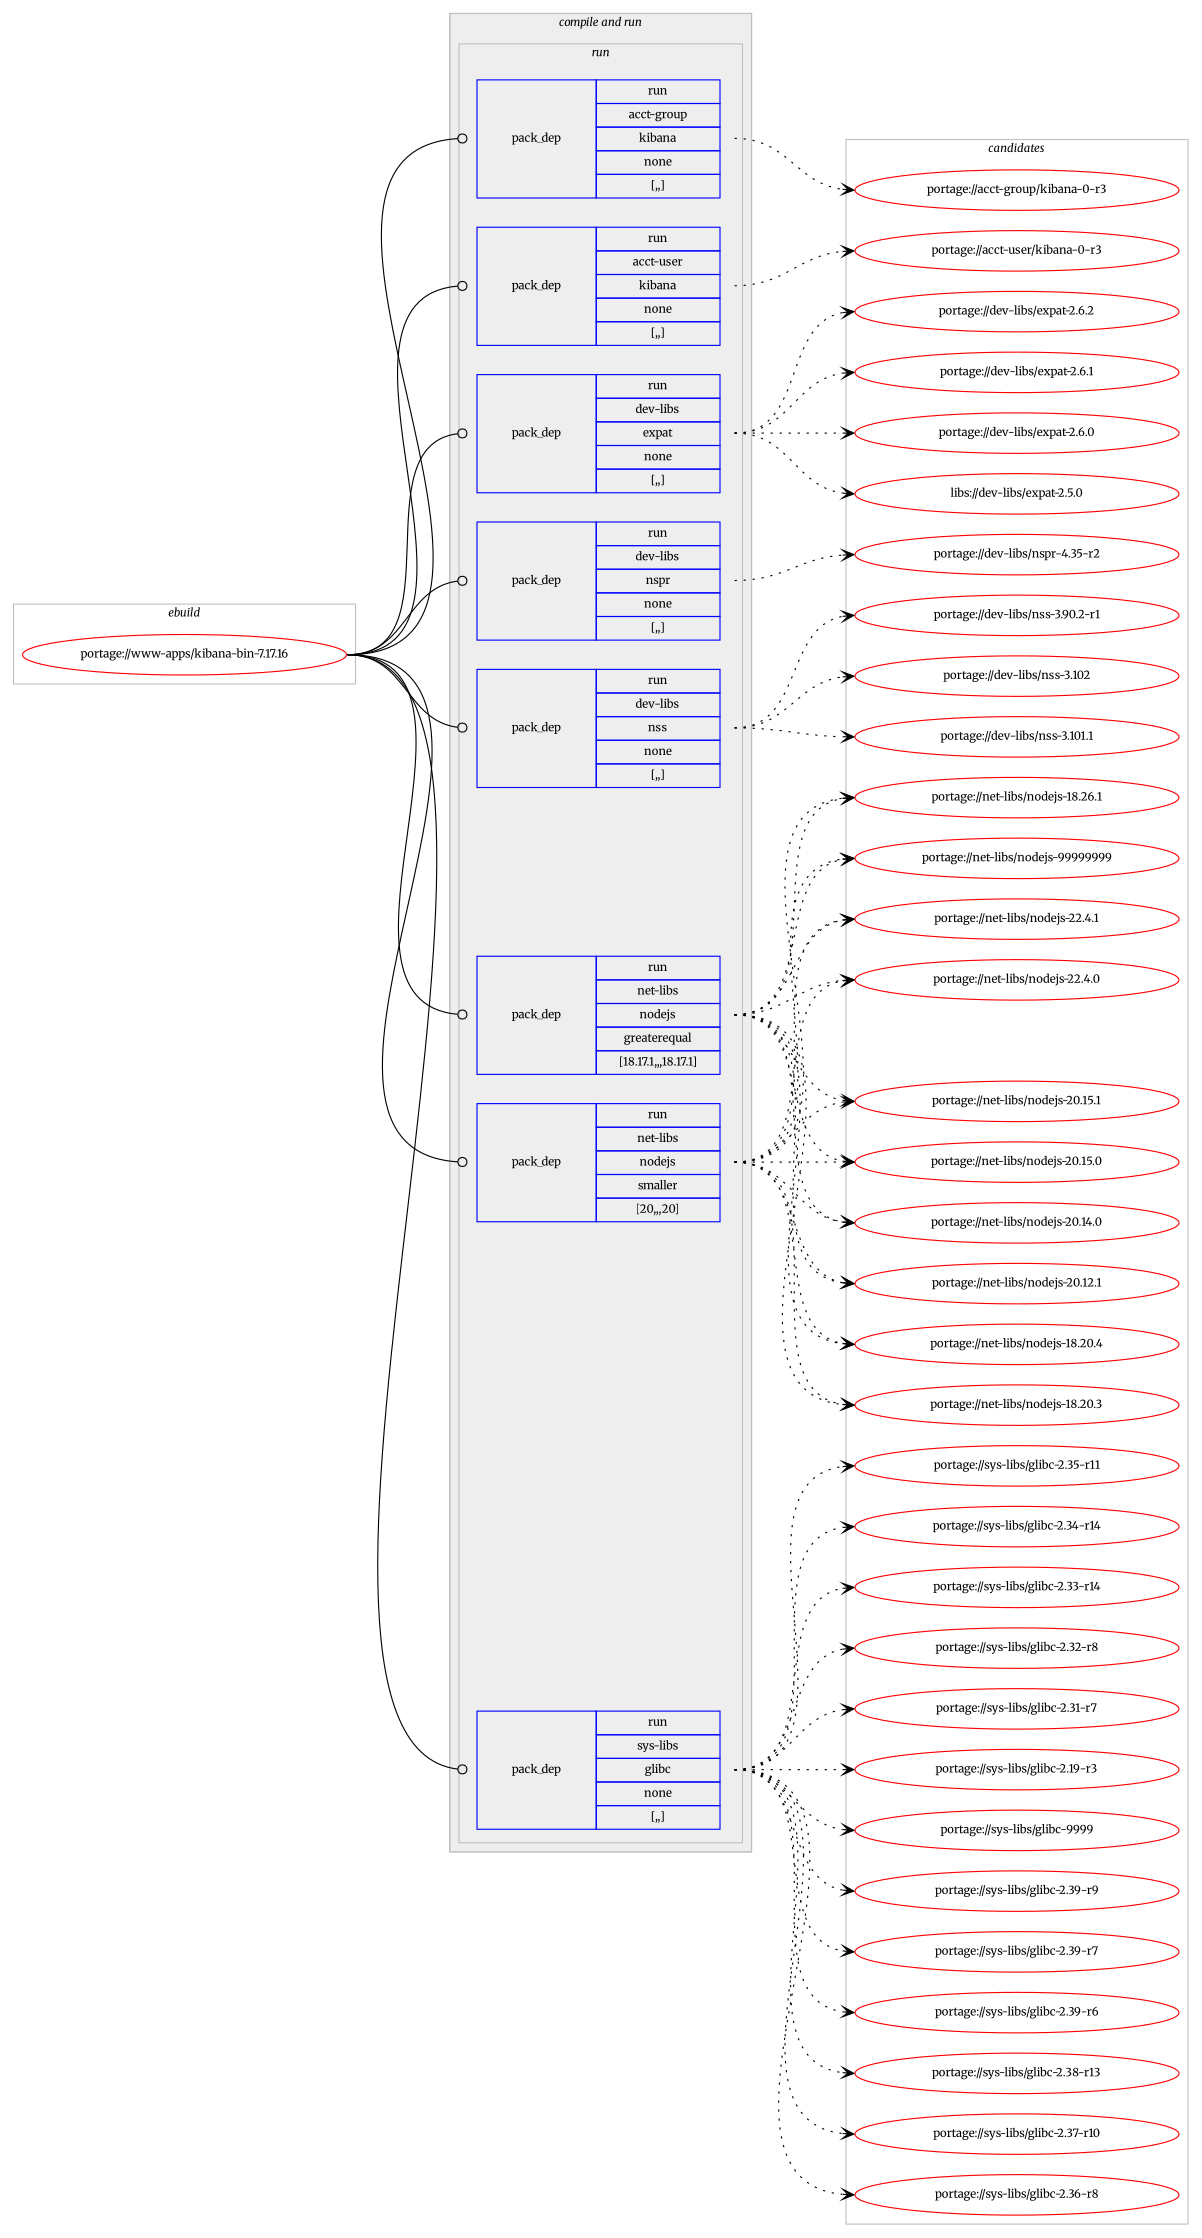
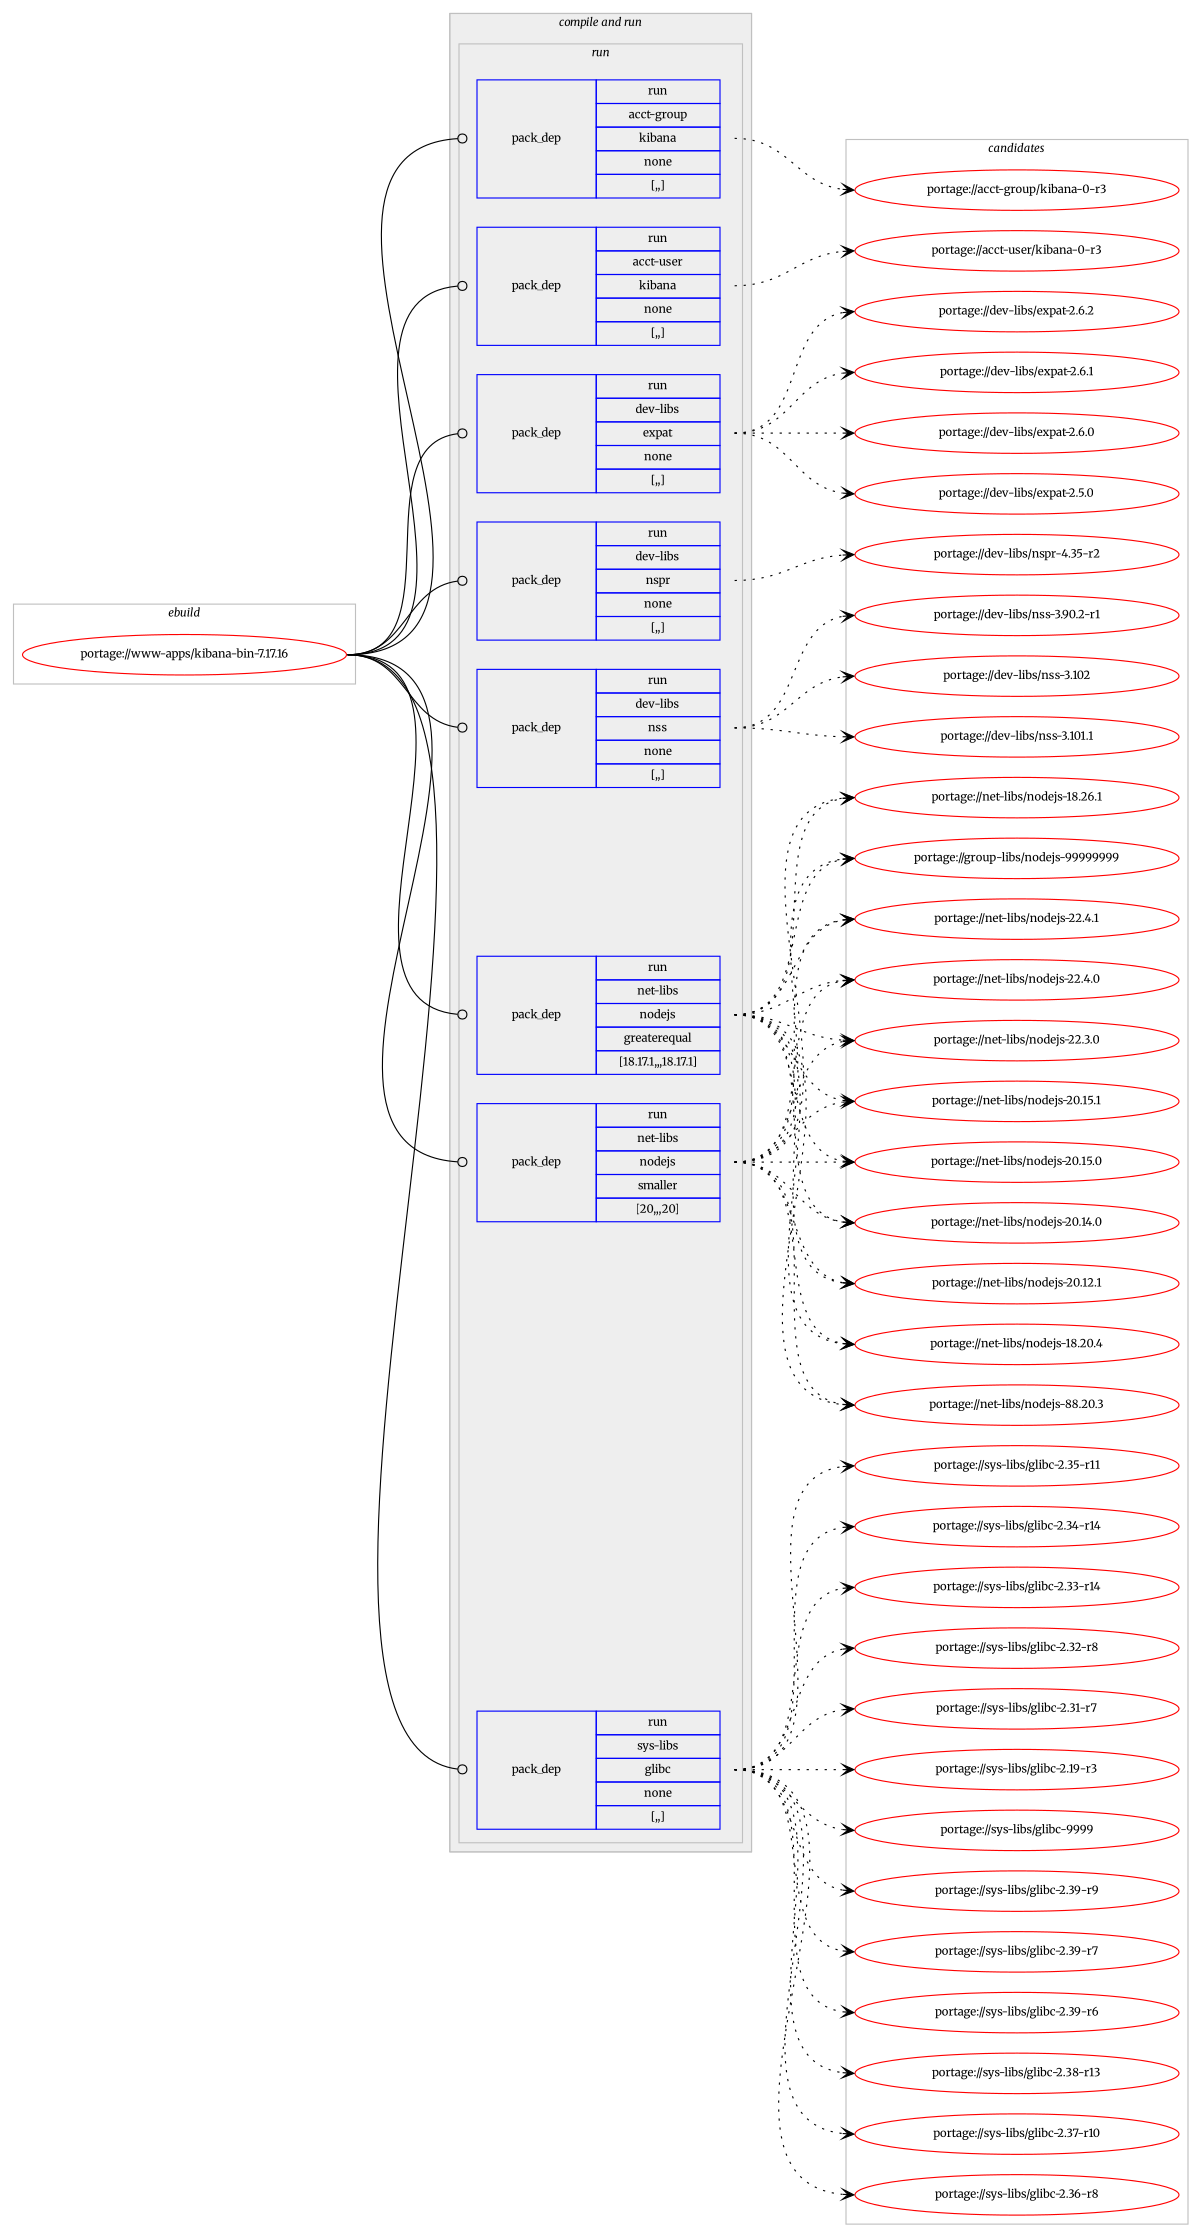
(1017, 494) -> (1017, 494)
(1017, 858) -> (1017, 858)
none -> (1017, 1041)
(1017, 1405) -> (1017, 1405)
